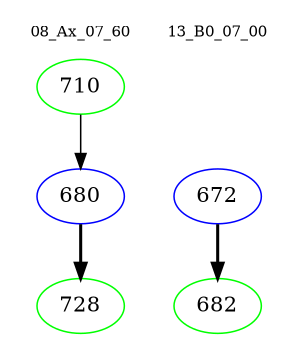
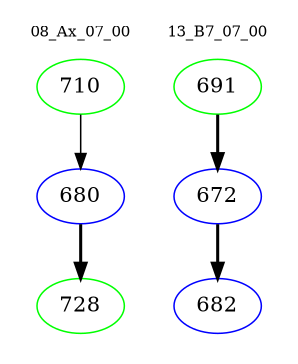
(81, 33) -> (81, 33)
(218, 33) -> (218, 33)
none -> (218, 87)
(218, 306) -> (218, 306)
